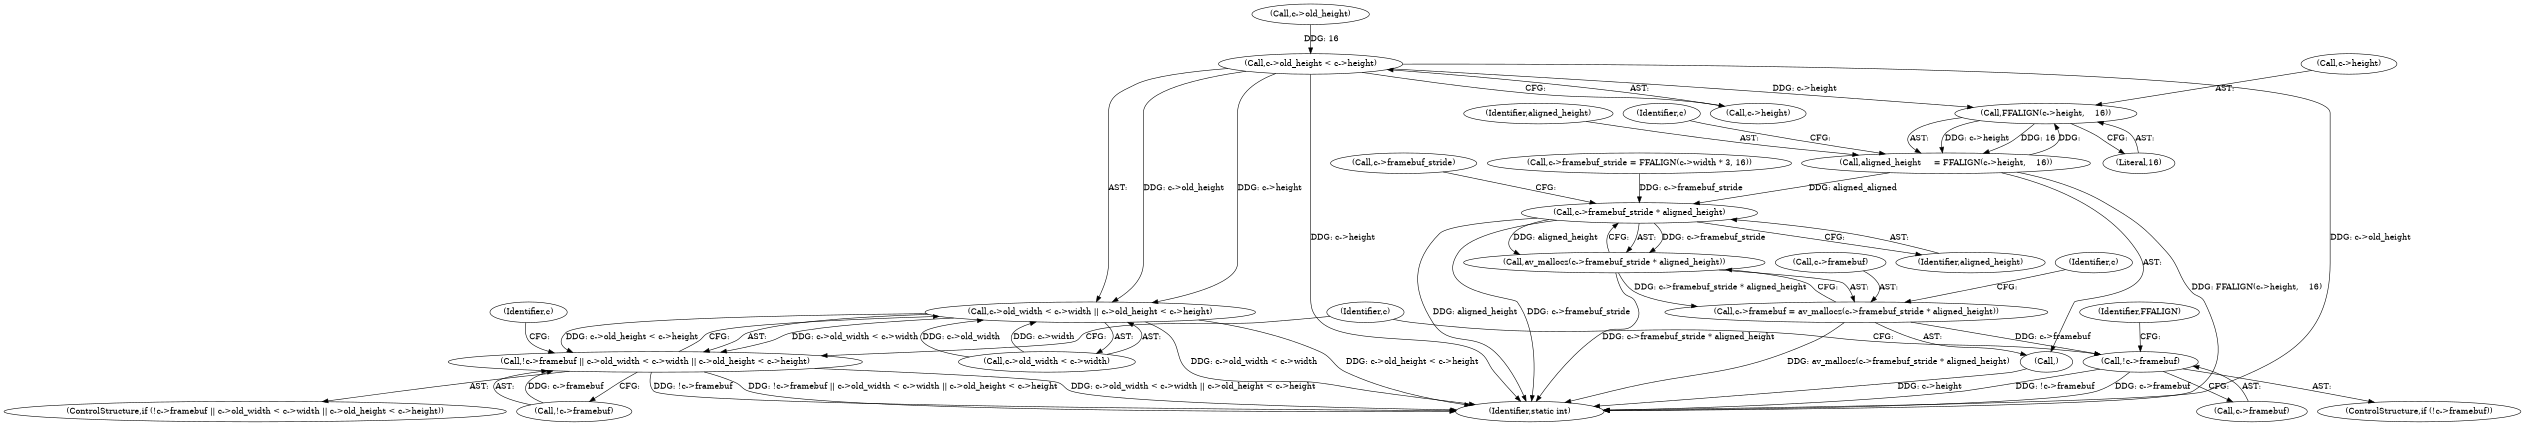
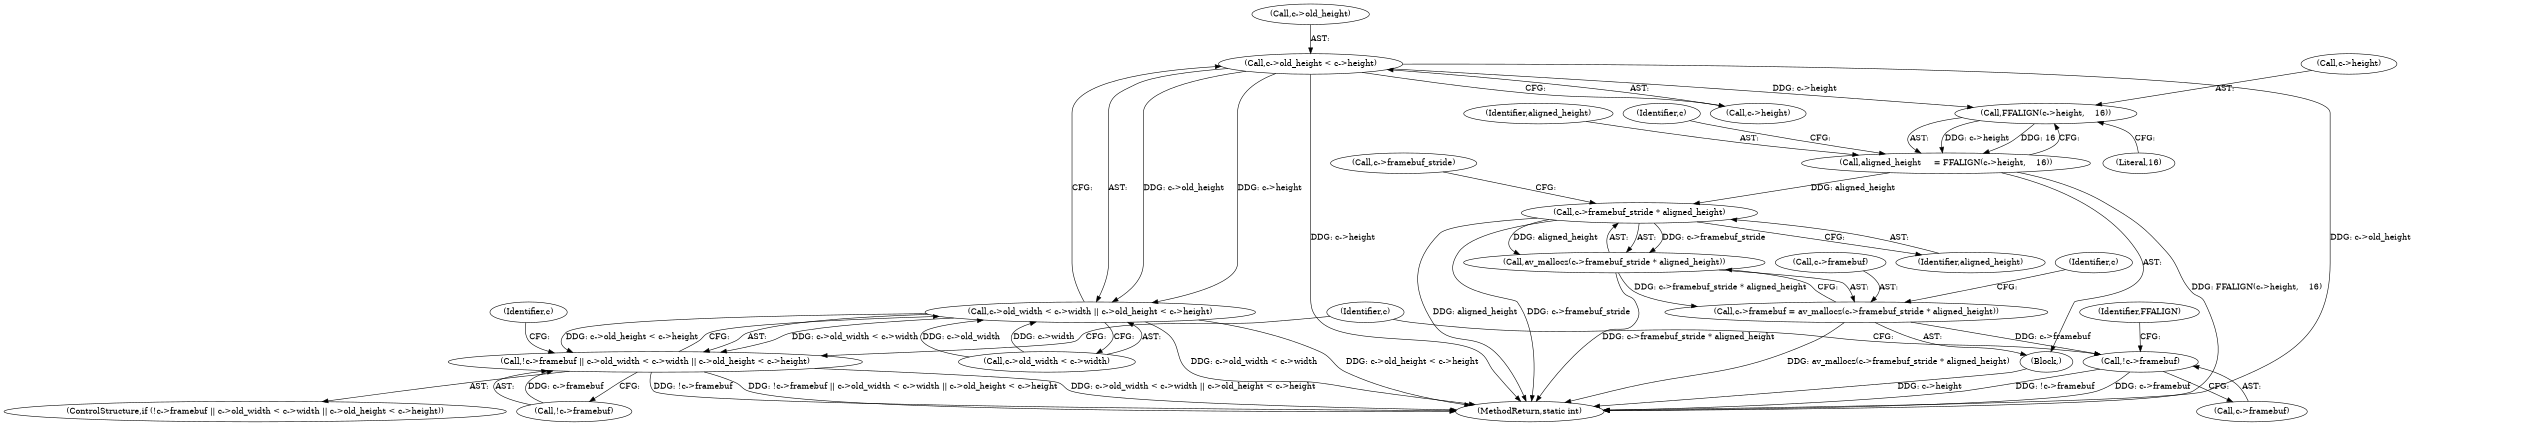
(1321, 39) -> (1321, 39)
none -> (1072, 129)
(2096, 135) -> none
(2071, 138) -> (2071, 138)
(2146, 138) -> (2146, 138)
(1639, 163) -> none
(1853, 188) -> (1853, 188)
(1620, 238) -> (1620, 238)
(1125, 337) -> (1125, 337)
(2046, 362) -> (2046, 362)
(1530, 412) -> (1530, 412)
(2419, 412) -> none
